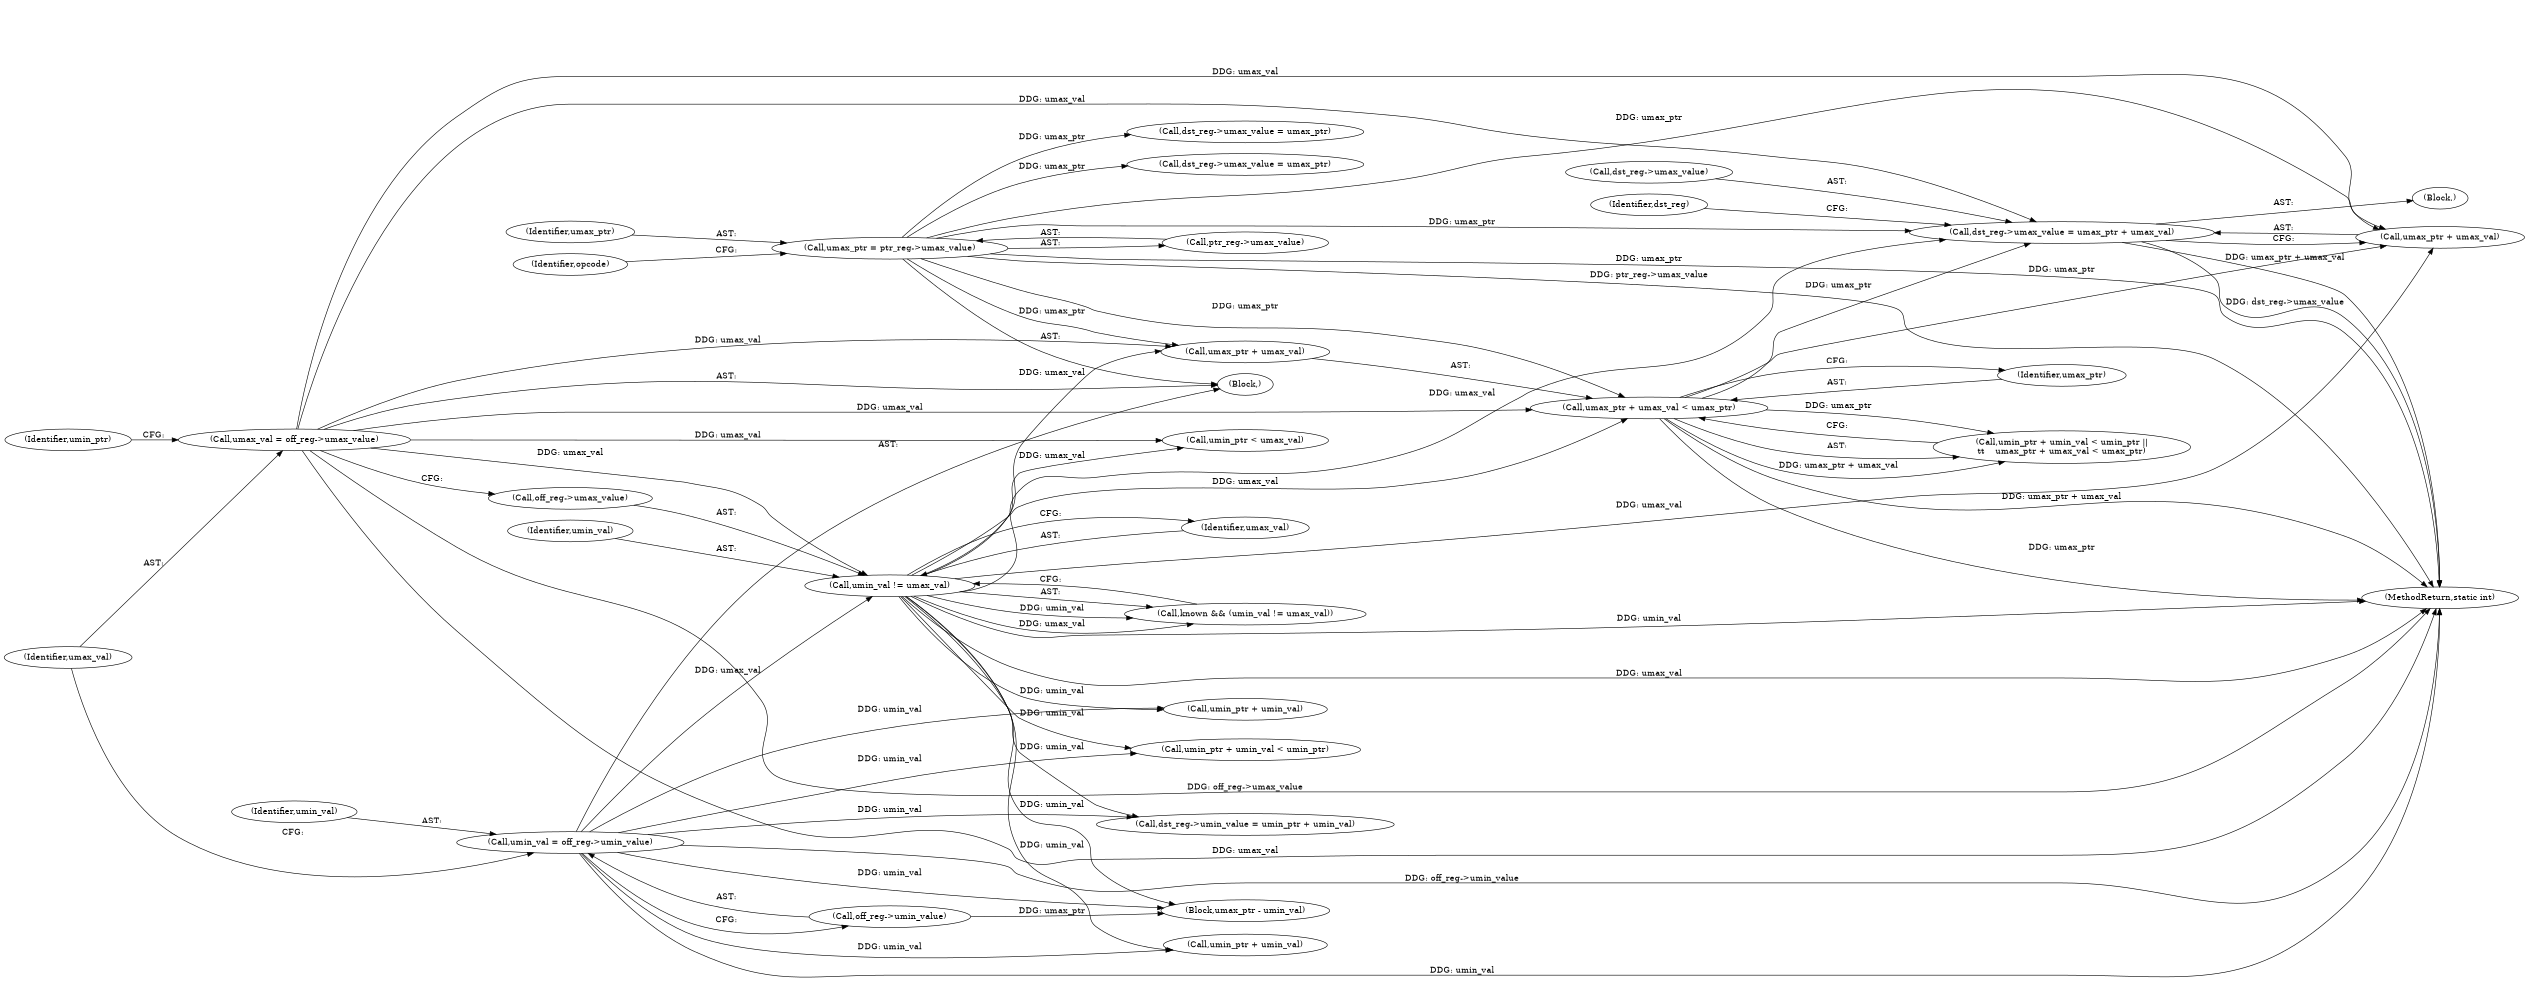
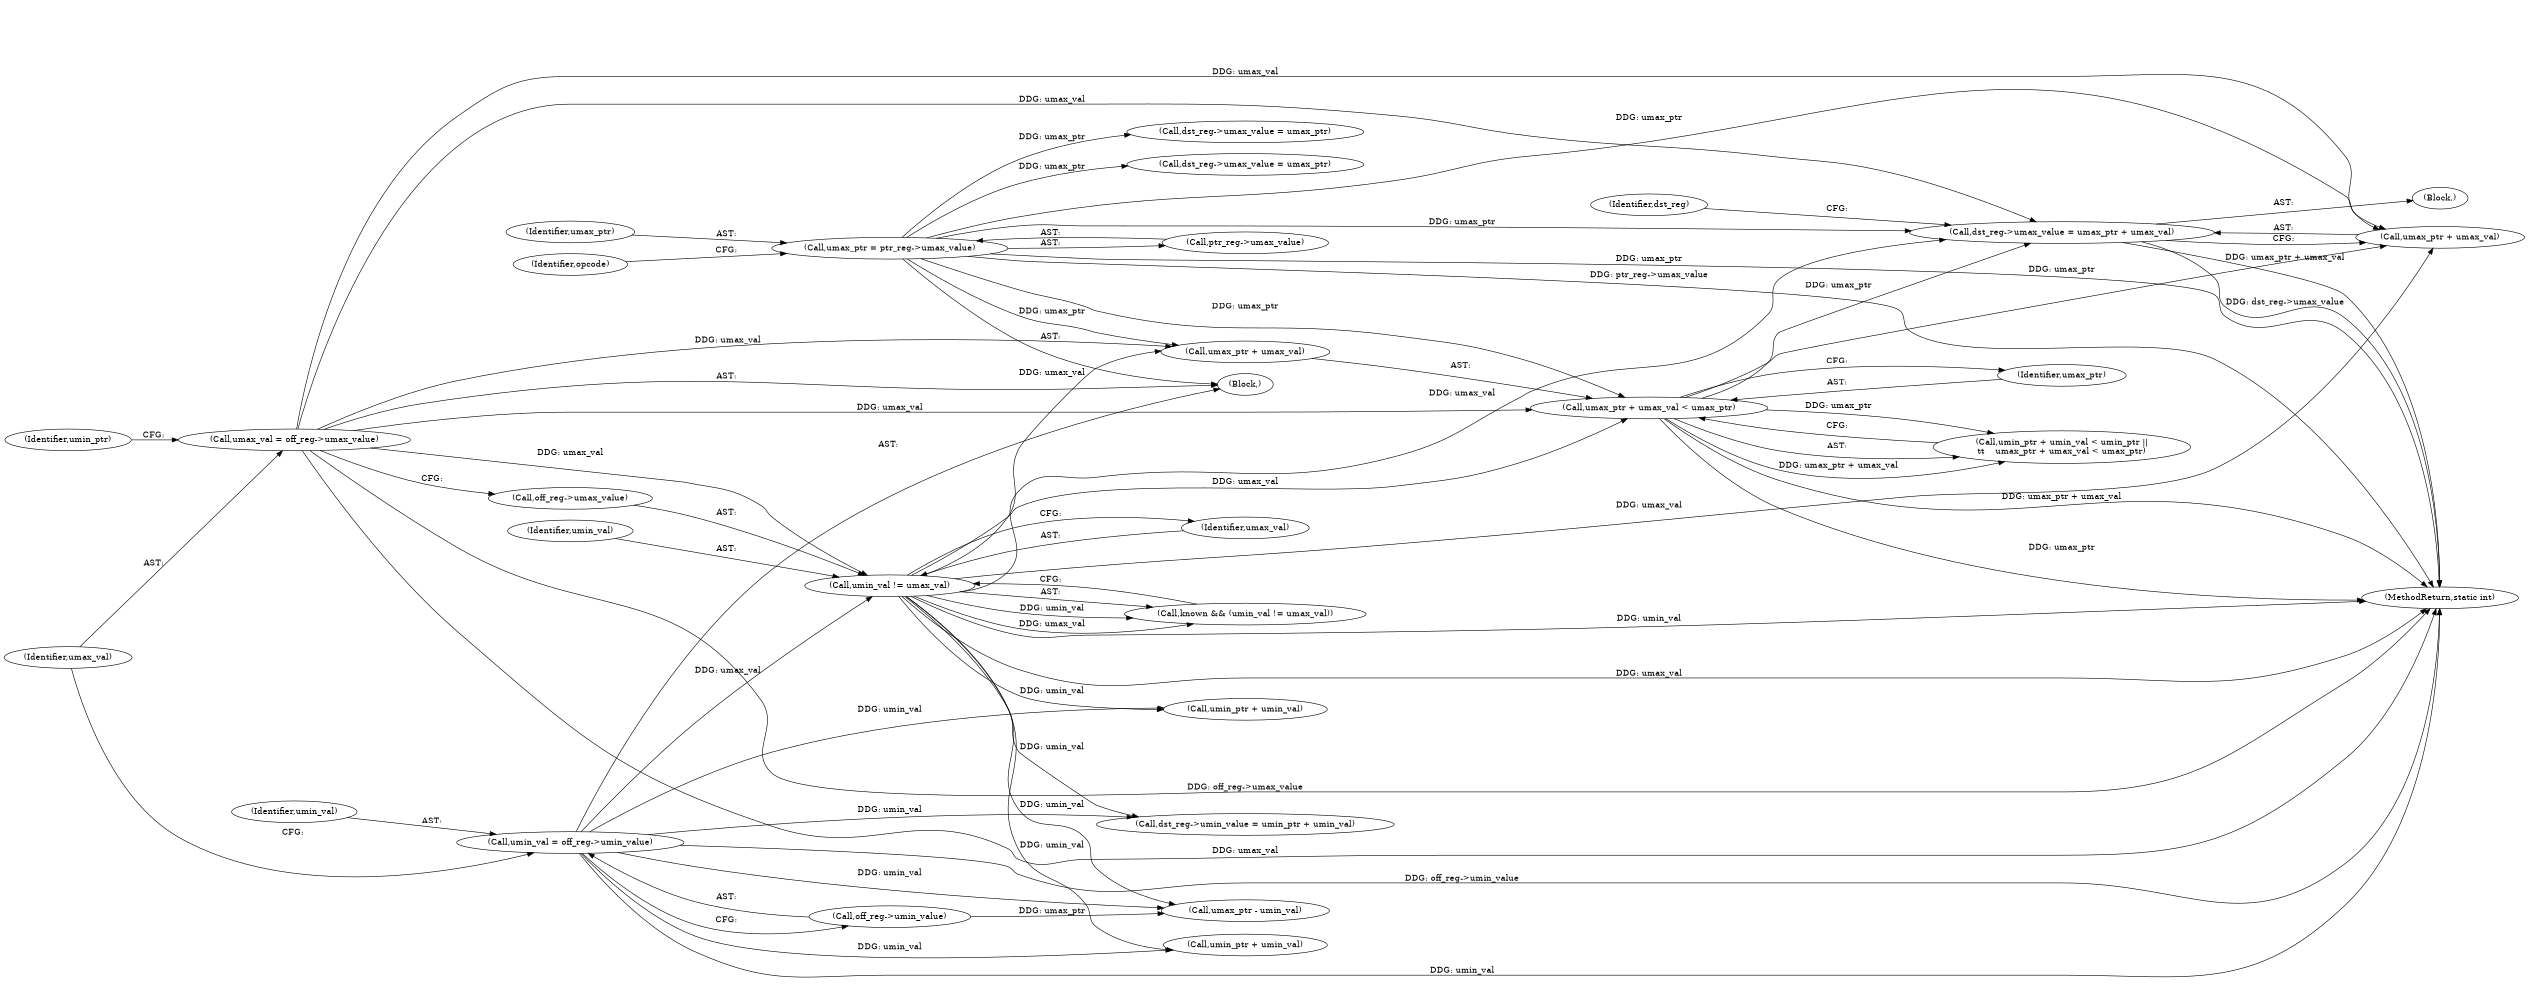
(1649, 172) -> none
(1245, 441) -> none
(1245, 750) -> none
(1245, 911) -> (1245, 911)
